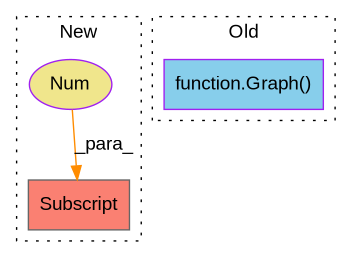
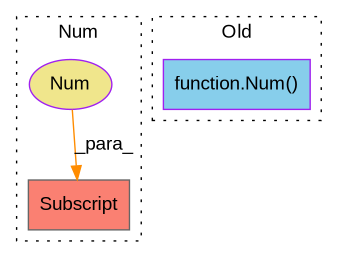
(79, 33) -> (79, 33)
(244, 84) -> (237, 84)
